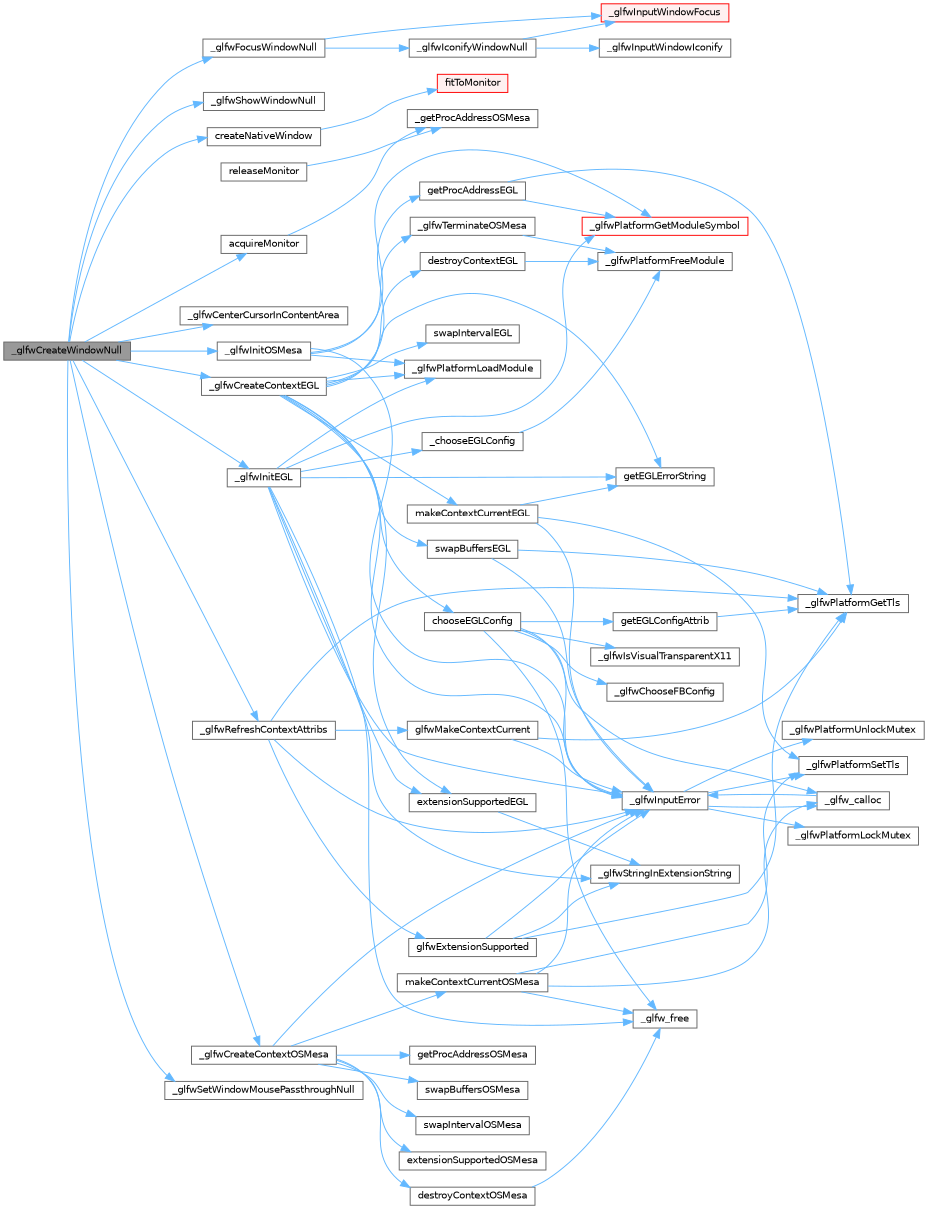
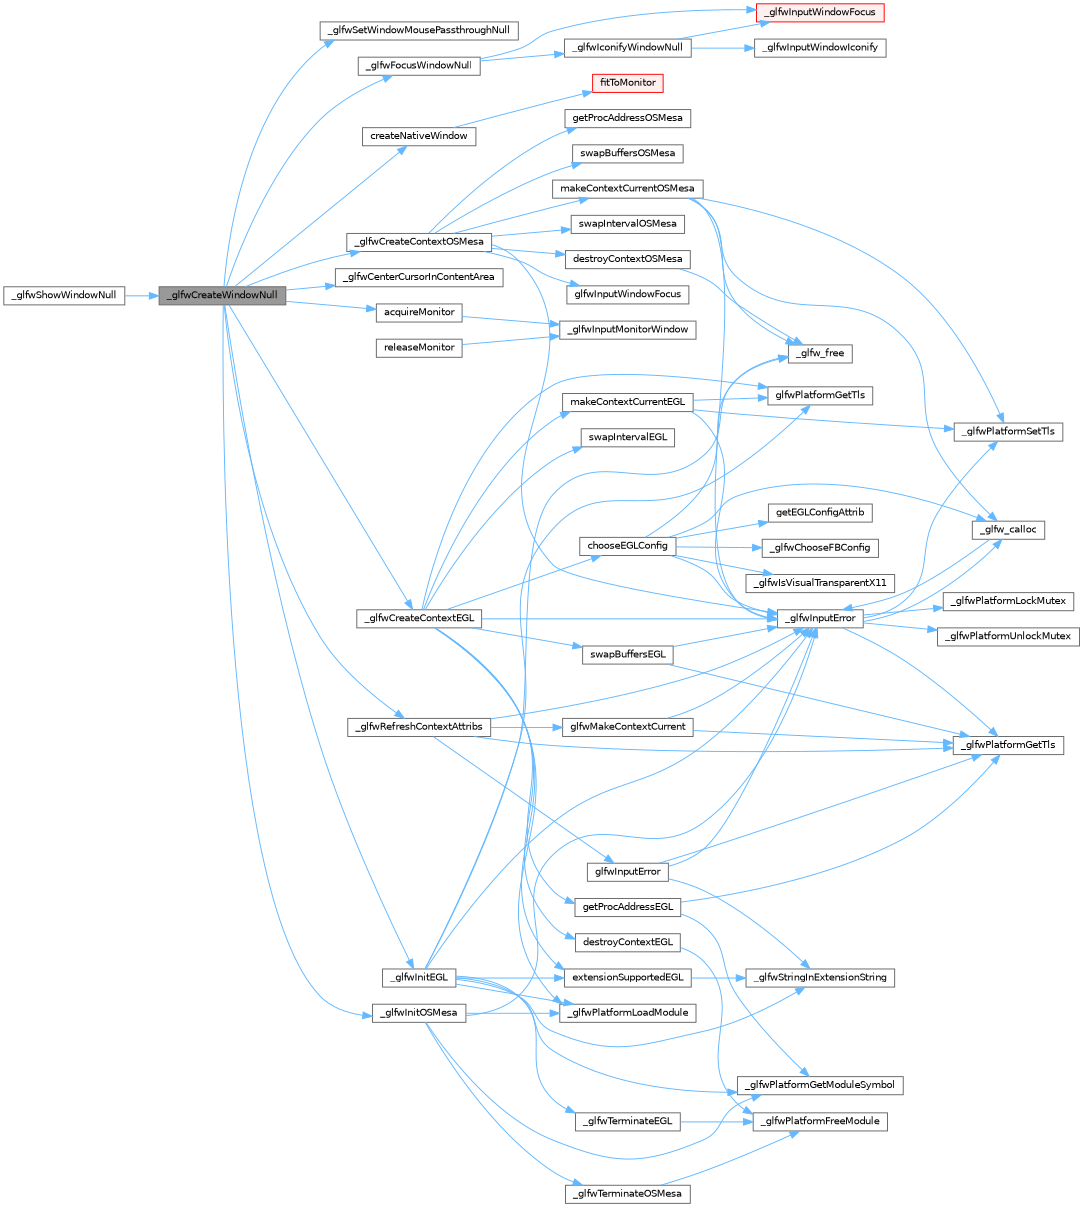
(473, 119) -> (628, 330)
(103, 206) -> (137, 296)
(665, 226) -> (820, 1086)
(473, 442) -> (628, 1122)
(665, 477) -> (820, 396)
(745, 614) -> (921, 672)
(473, 948) -> (628, 872)
(473, 1161) -> (628, 295)
